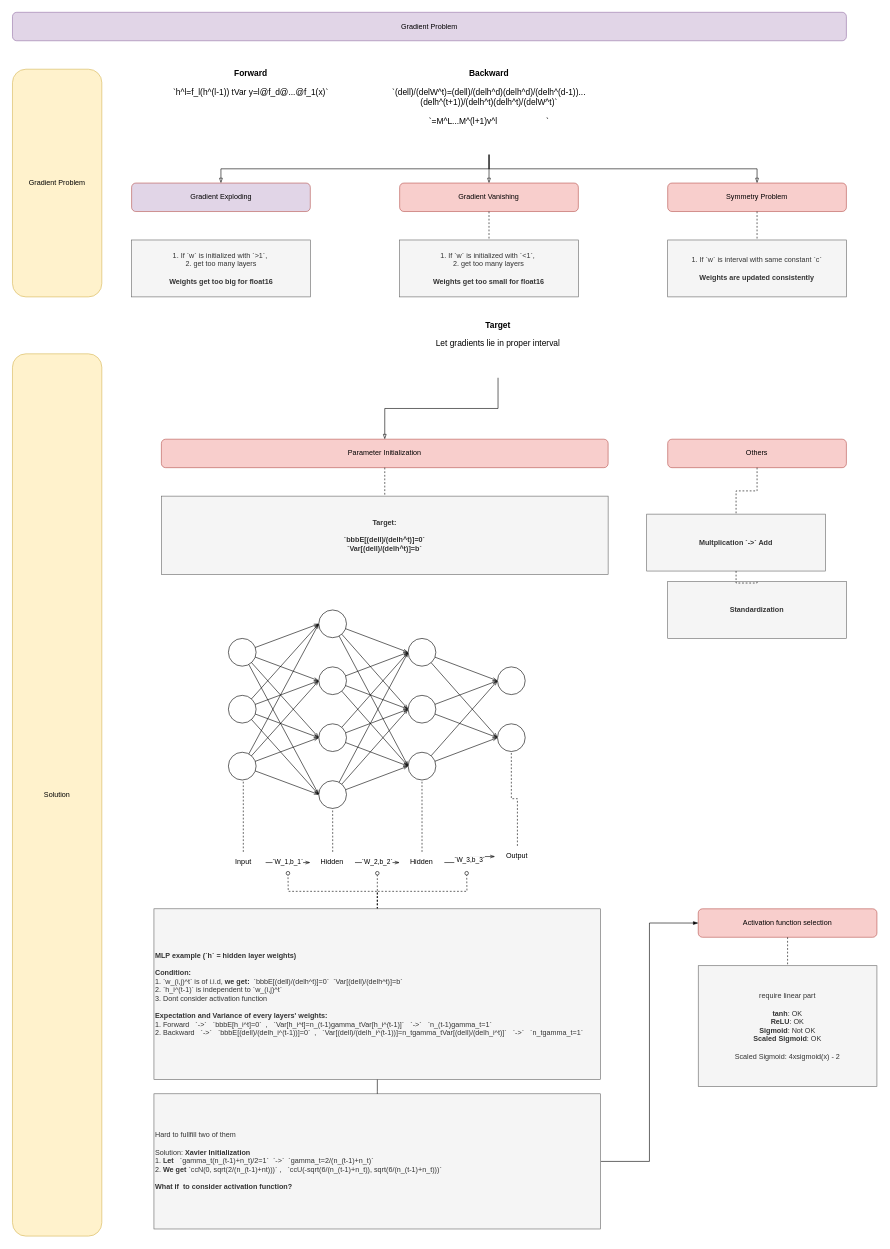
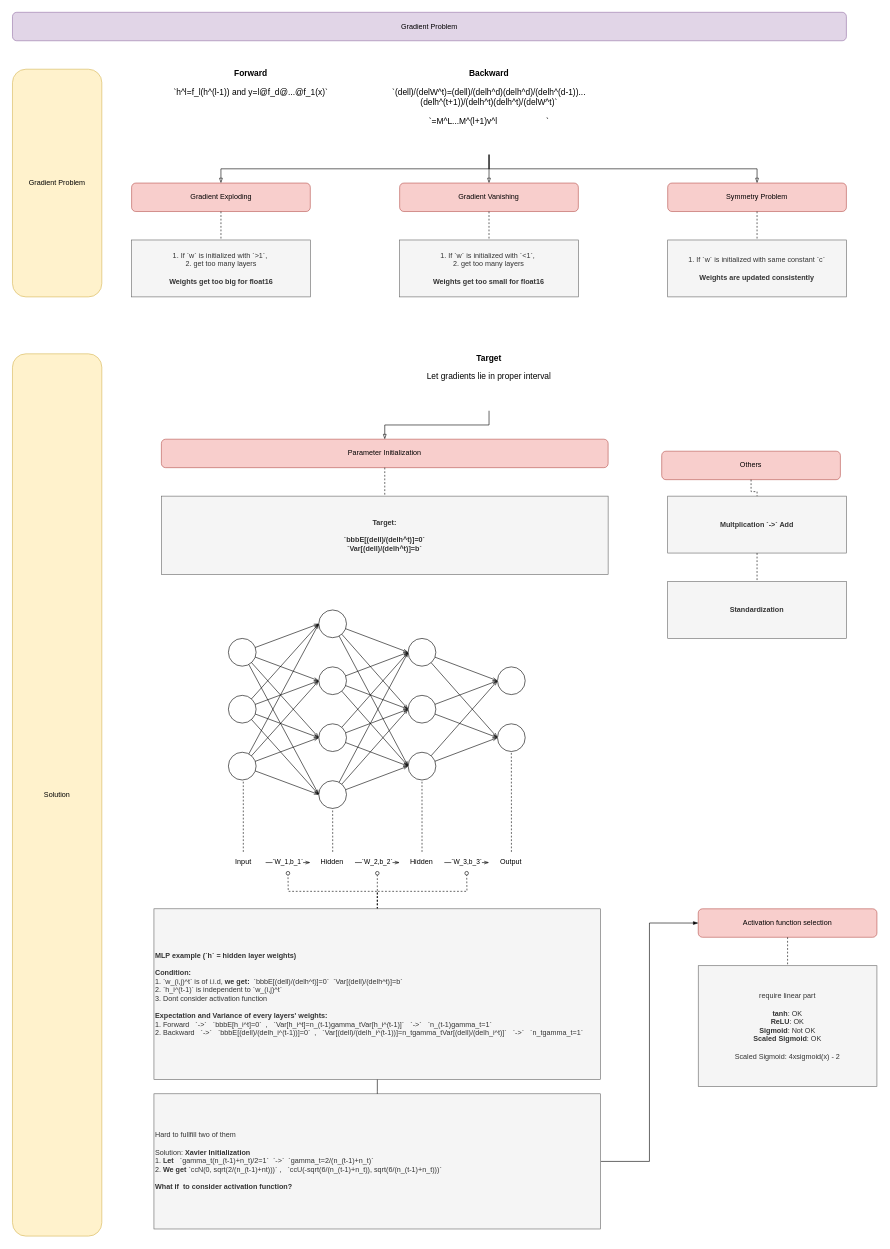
(251, 73) -> (251, 73)
(221, 197) -> (221, 197)
none -> (221, 226)
(757, 269) -> (757, 269)
(498, 349) -> (489, 382)
(757, 454) -> (751, 466)
(736, 543) -> (757, 525)
(517, 857) -> (511, 863)
